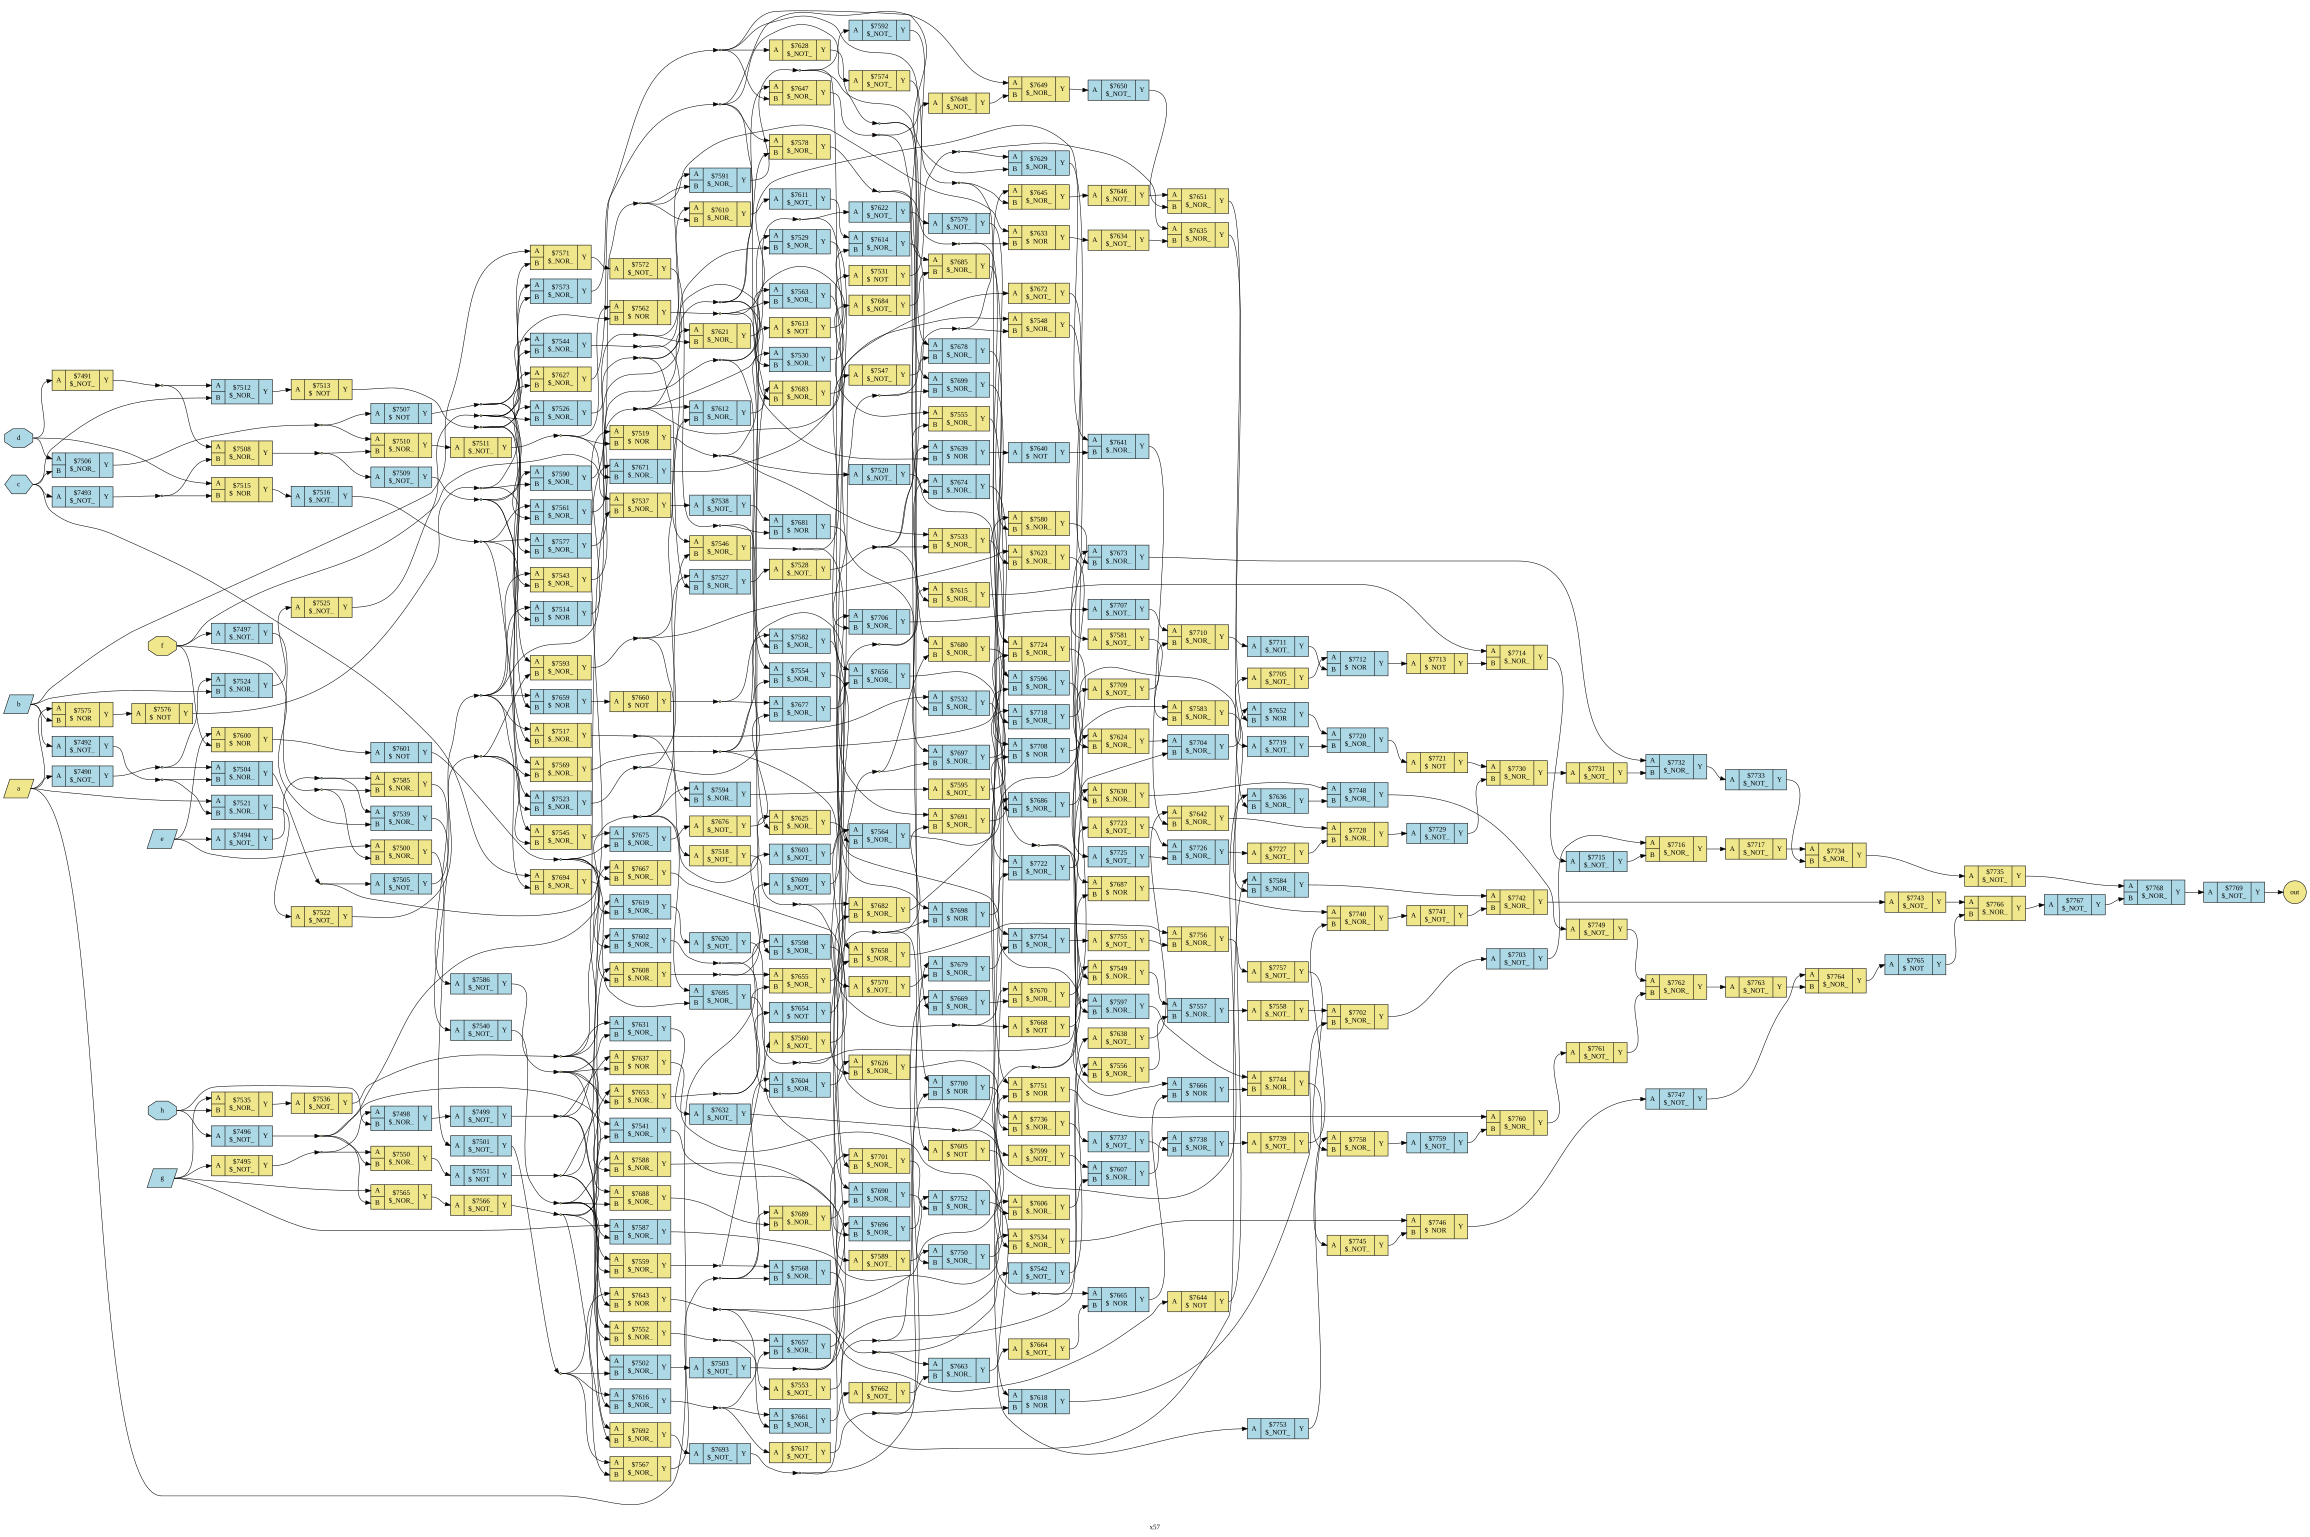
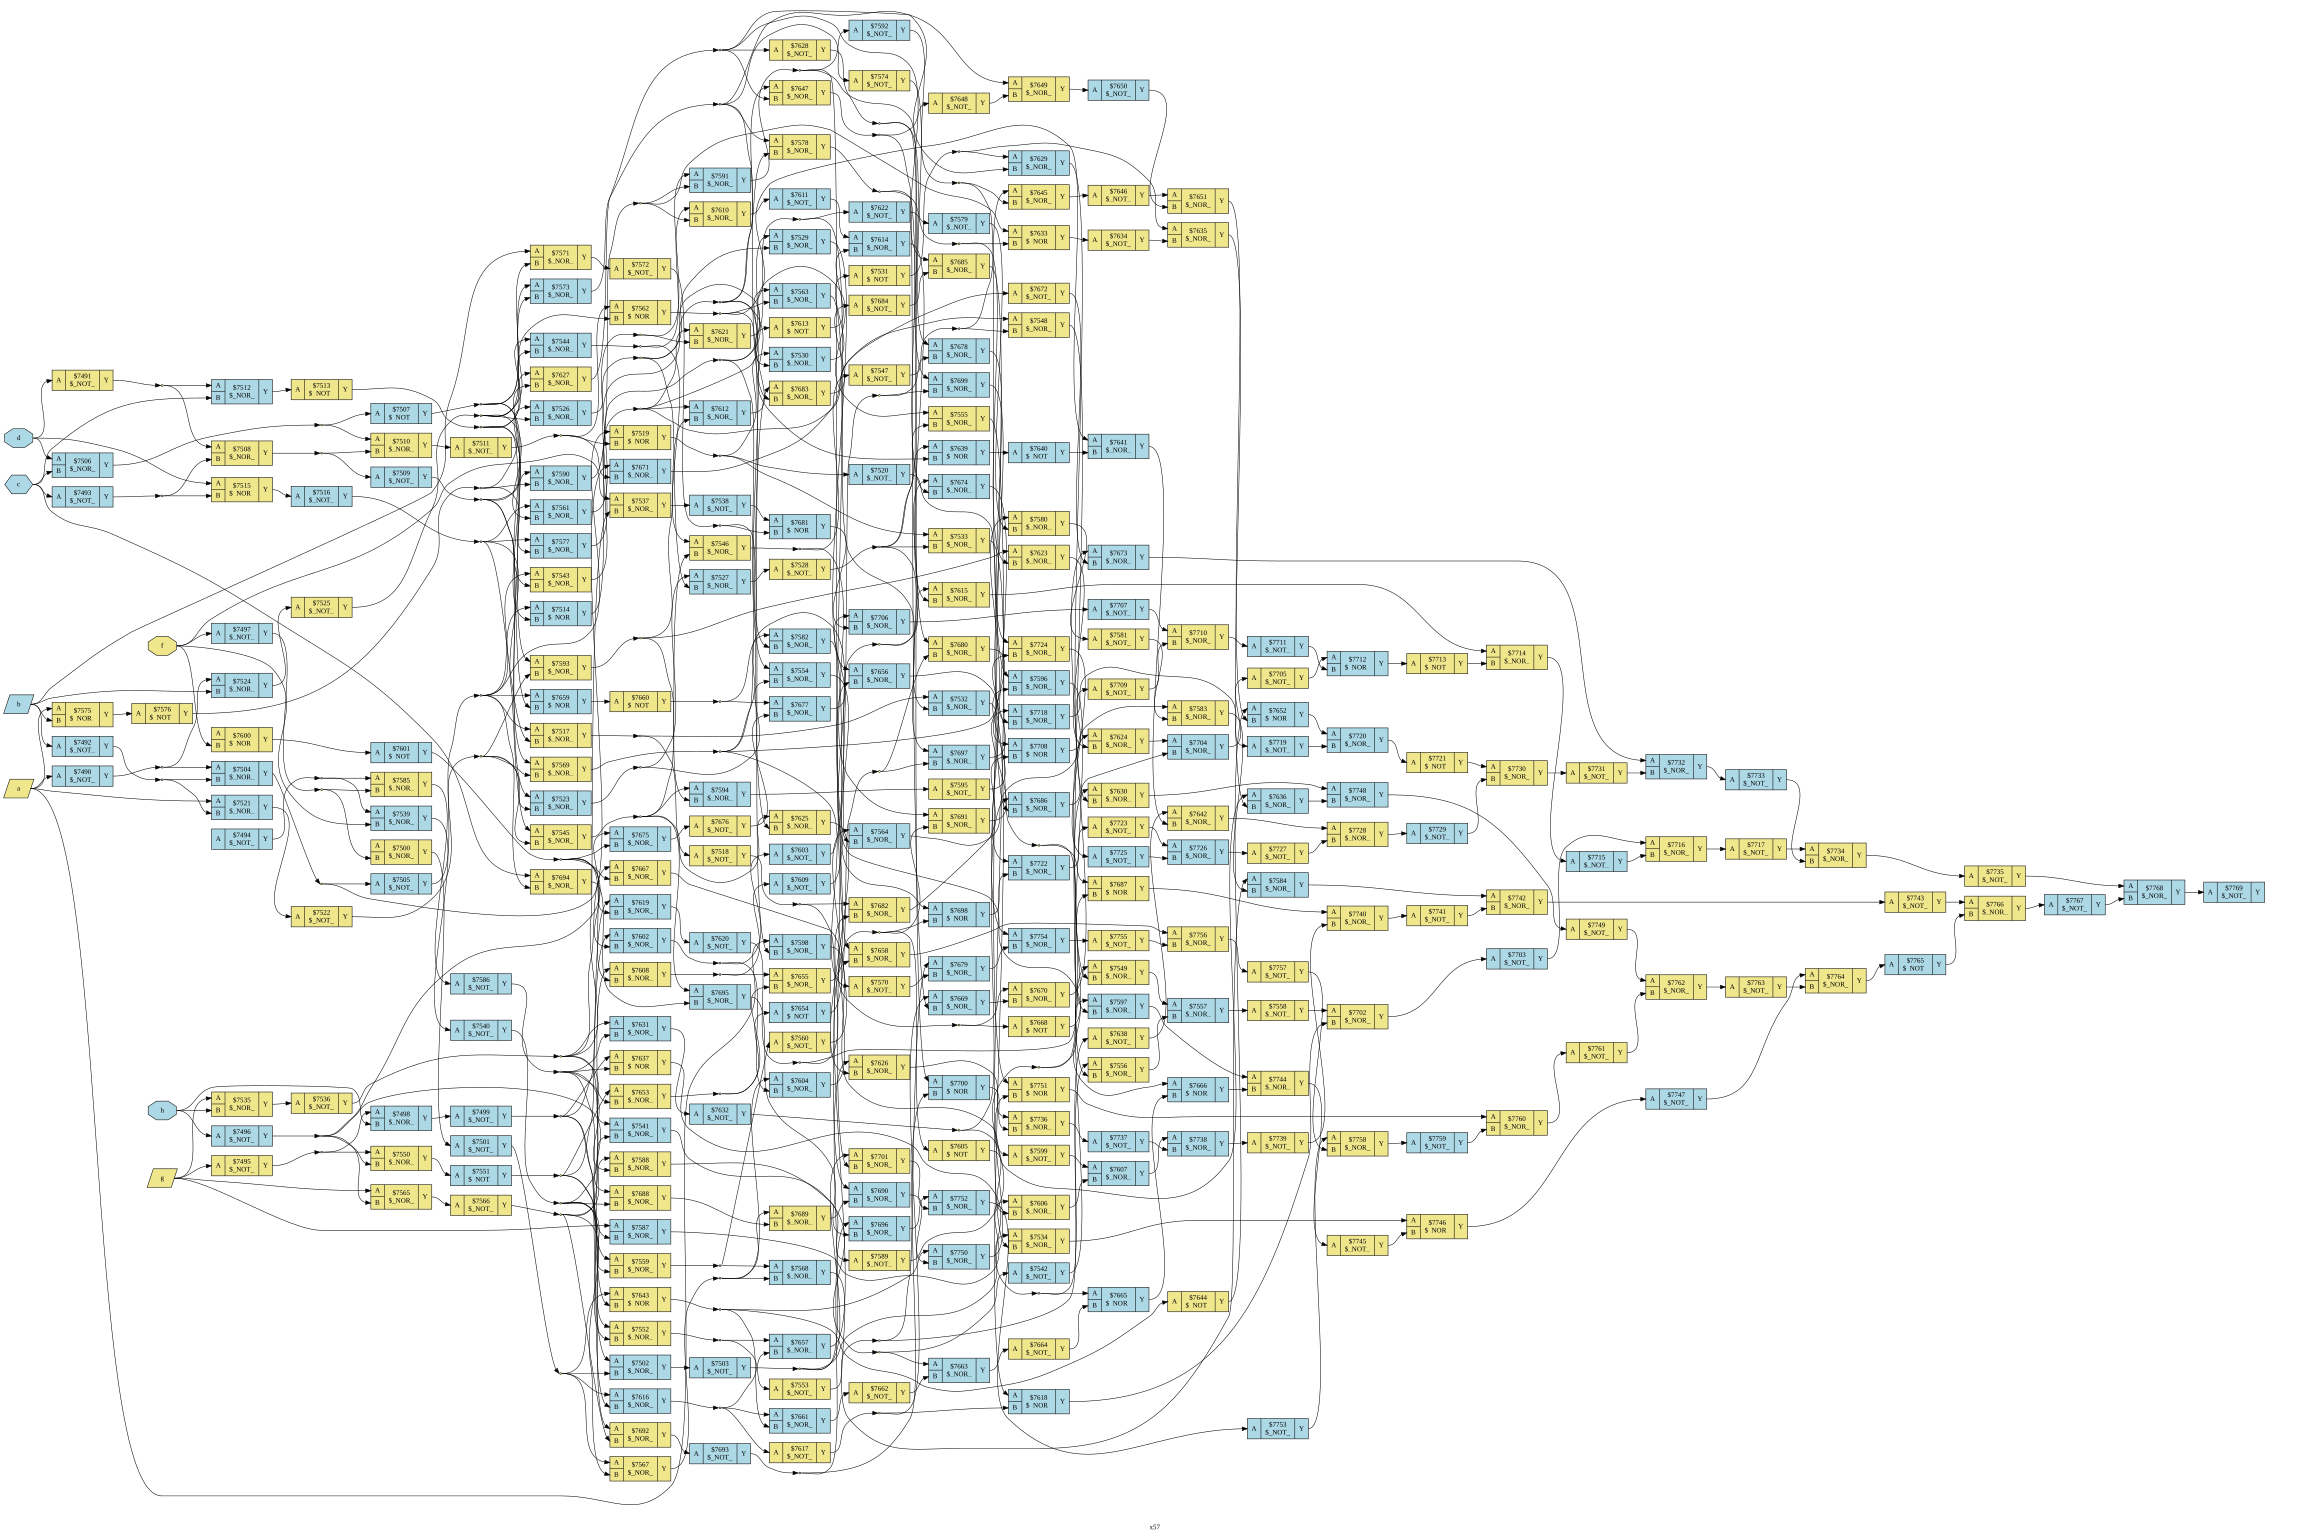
(162, 839) -> none
(2295, 892) -> none
(162, 1178) -> (162, 1178)
